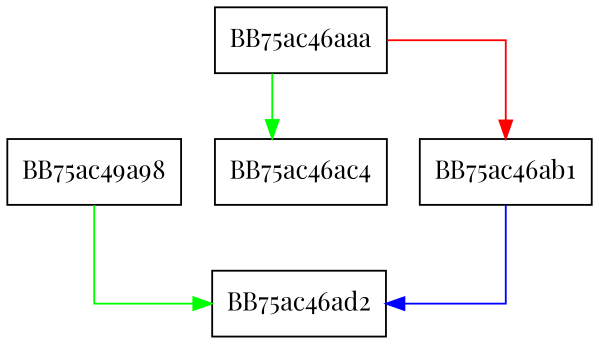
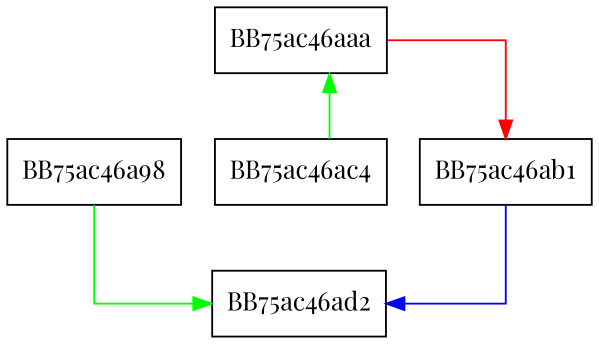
(272, 97) -> (330, 115)
(94, 172) -> (94, 172)
